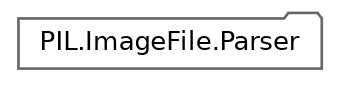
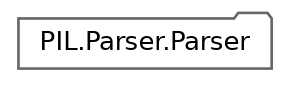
(170, 44) -> (145, 44)
